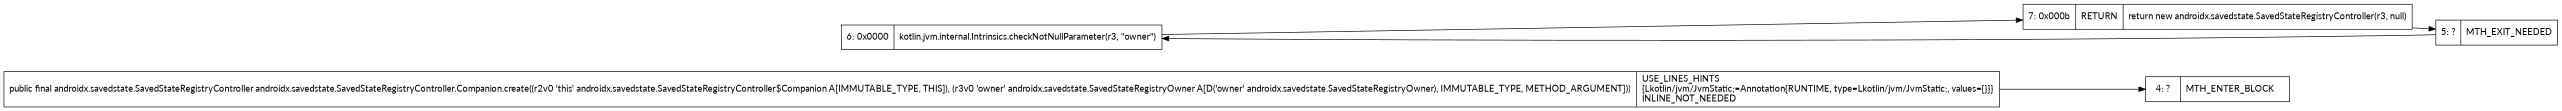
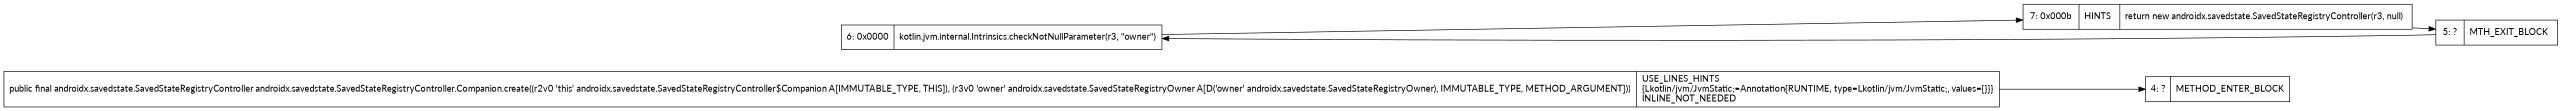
(2099, 16) -> (2098, 16)
(2509, 32) -> (2509, 32)
(2230, 89) -> (2230, 89)
